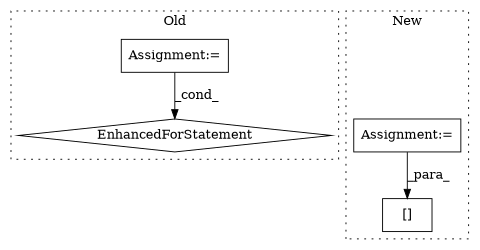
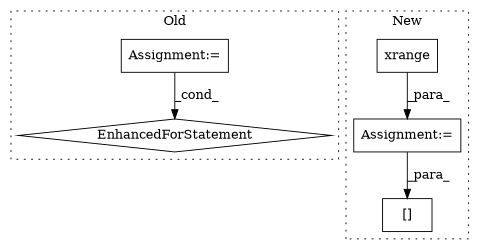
none -> (407, 56)
